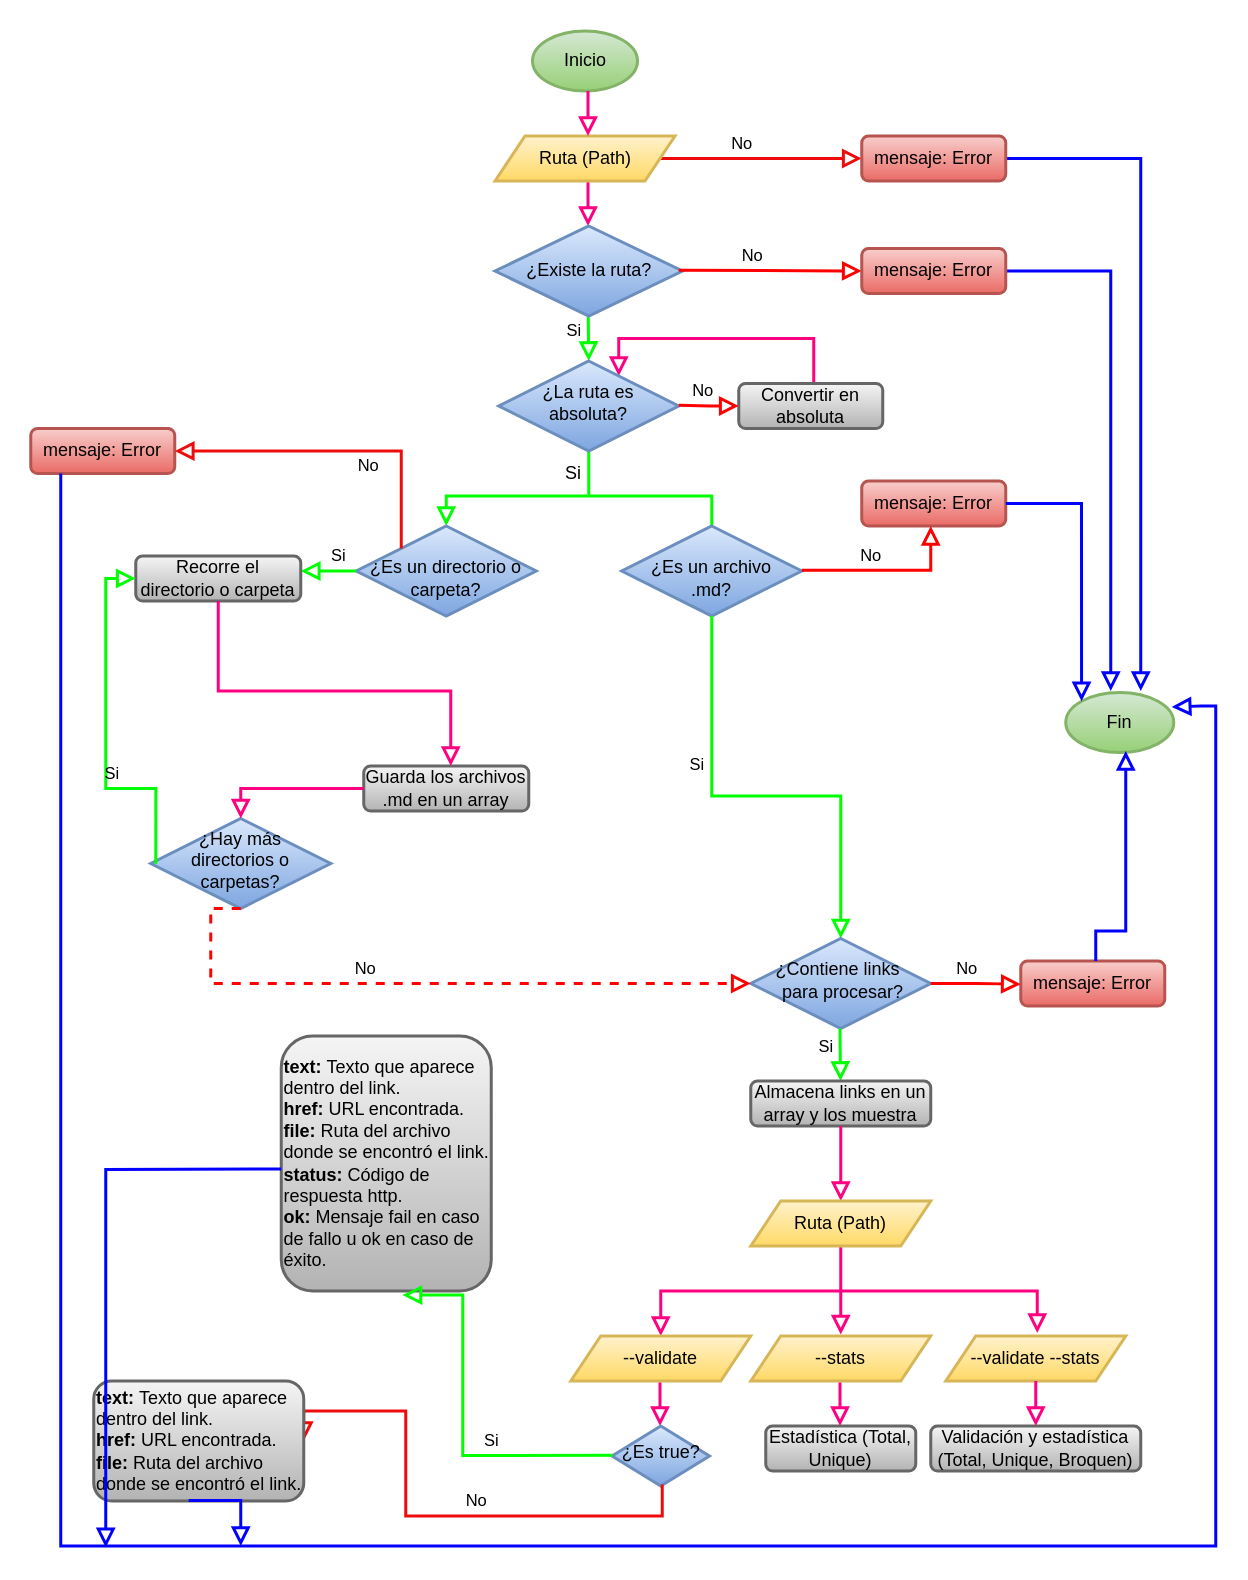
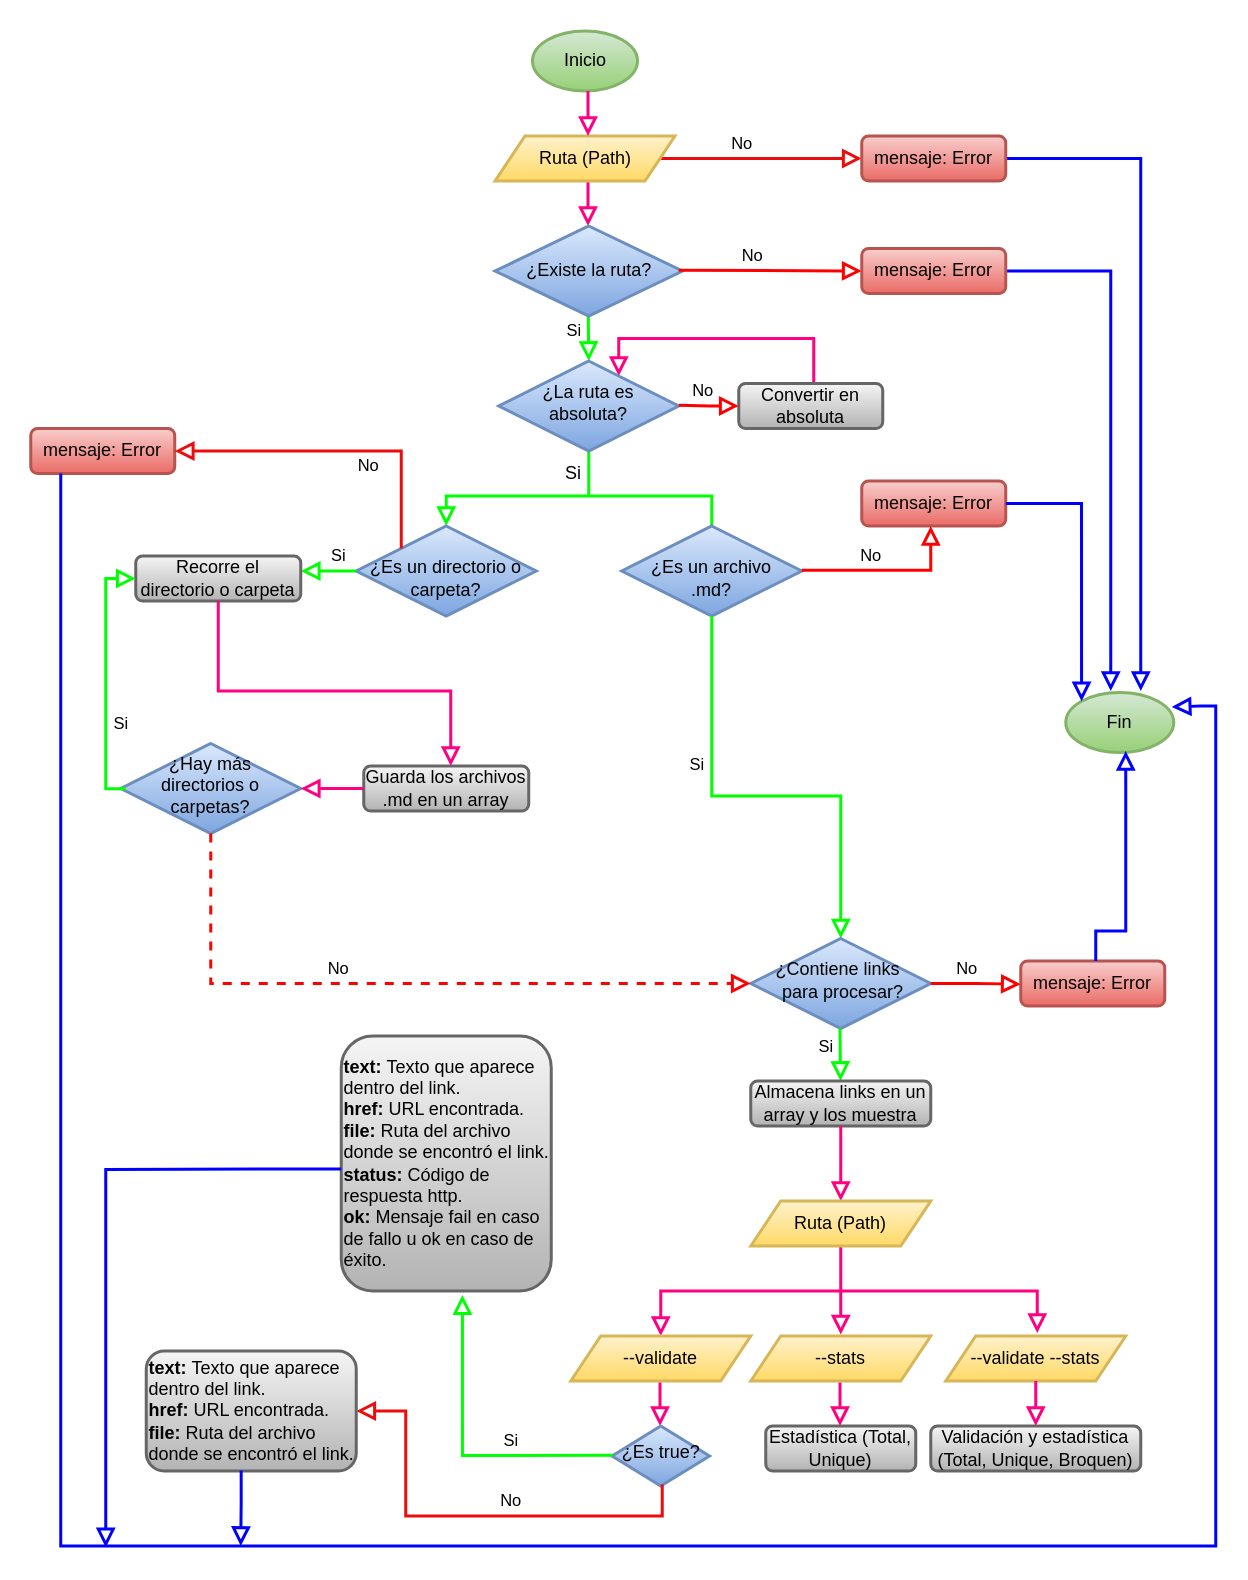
(241, 863) -> (211, 788)
(386, 1163) -> (446, 1163)
(199, 1441) -> (251, 1411)
